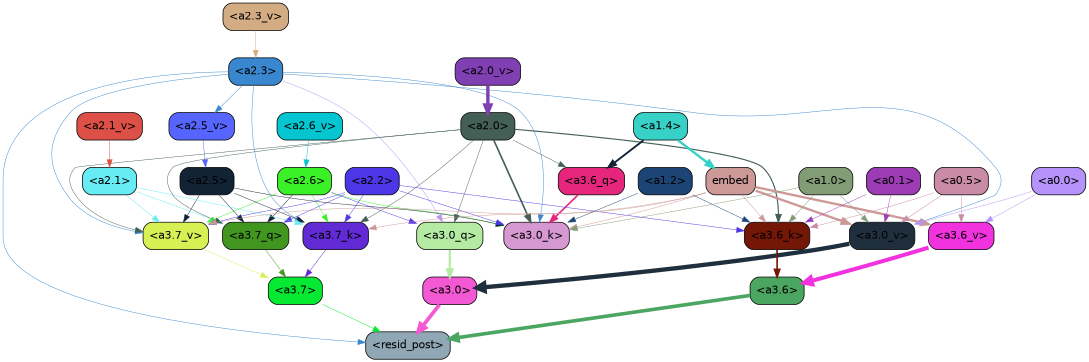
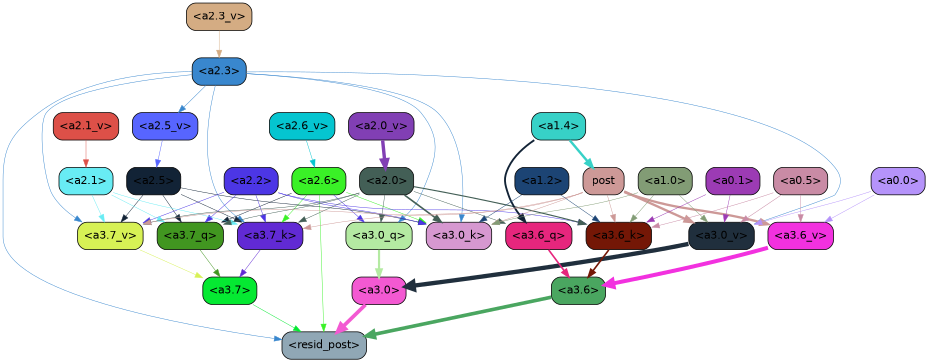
(374, 133) -> (400, 99)
(731, 181) -> (604, 181)
(570, 203) -> (556, 260)
(247, 206) -> (321, 259)
